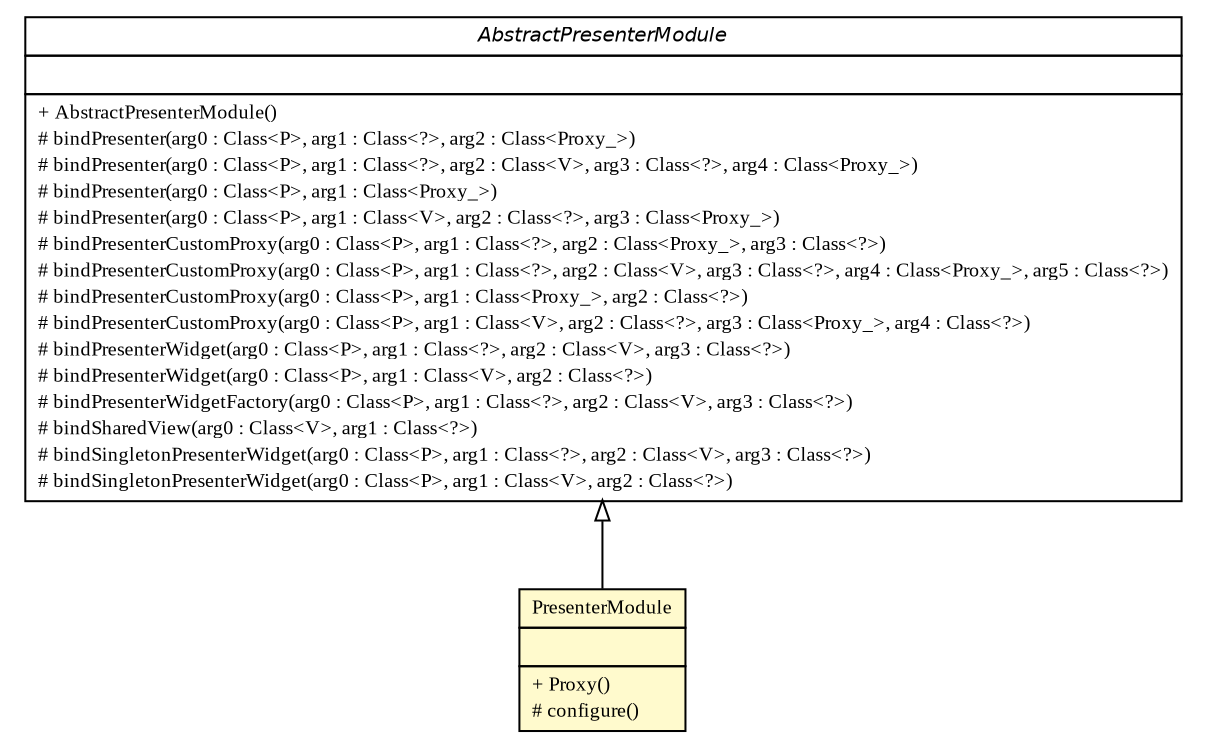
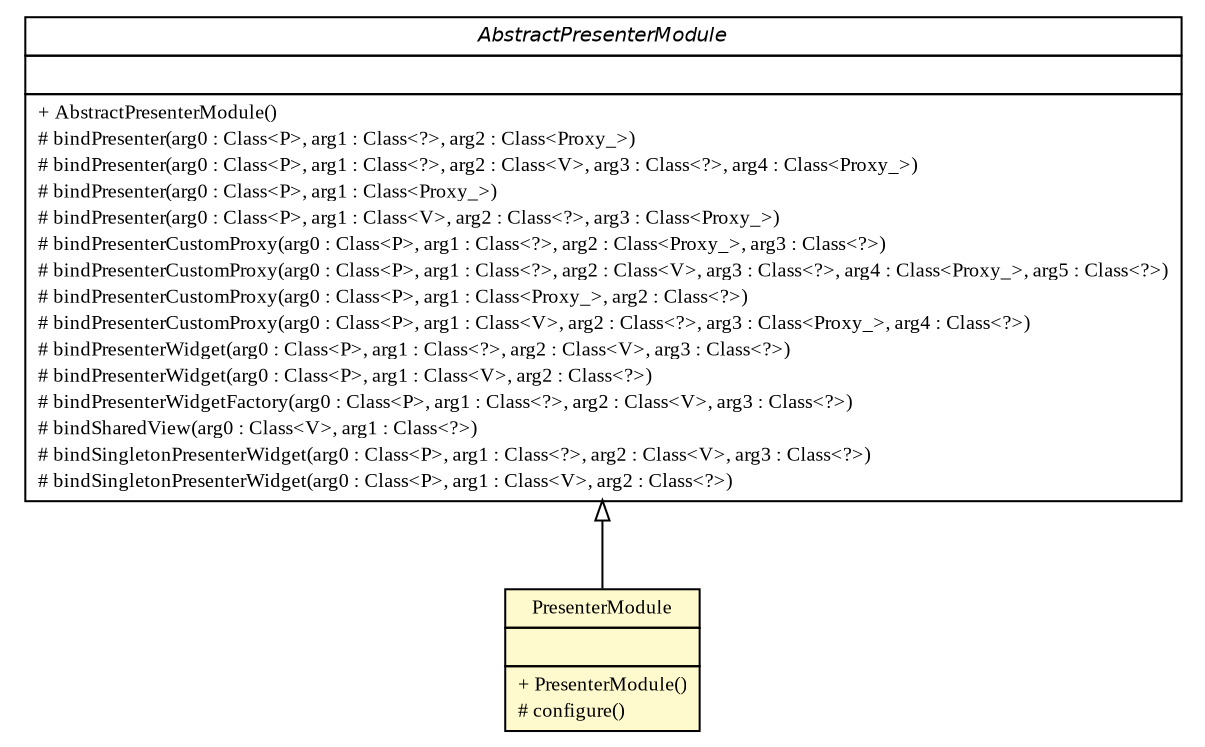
(571, 684) -> (602, 684)
